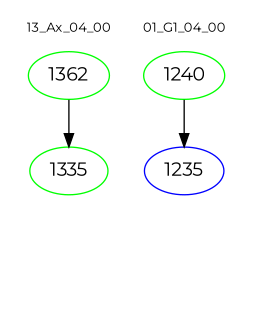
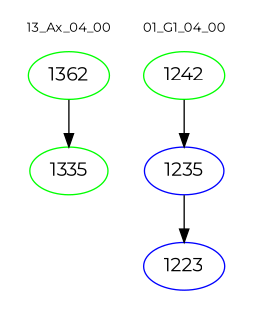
(184, 76) -> (184, 76)
none -> (184, 266)
